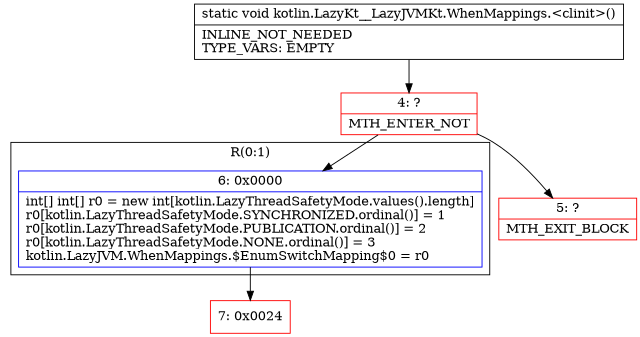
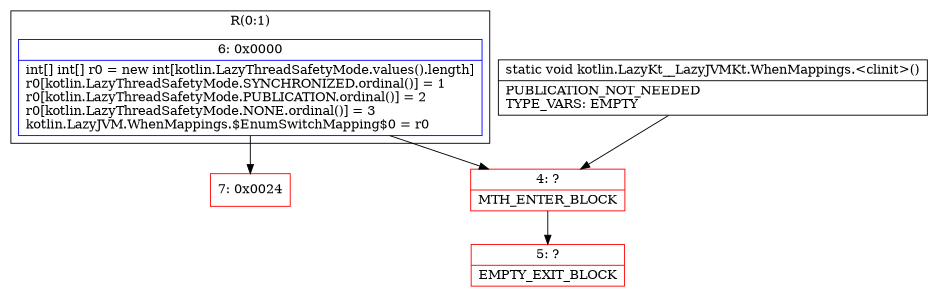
(277, 35) -> (603, 91)
(409, 124) -> (548, 200)
(354, 150) -> (435, 151)
(568, 229) -> (548, 275)
